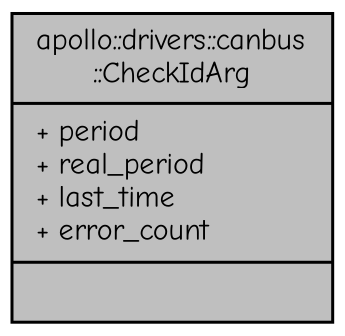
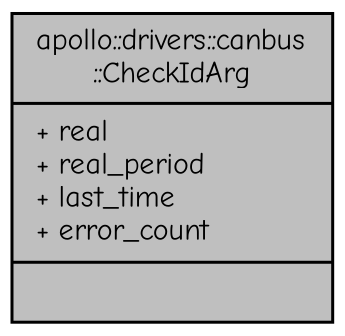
(88, 132) -> (73, 132)
